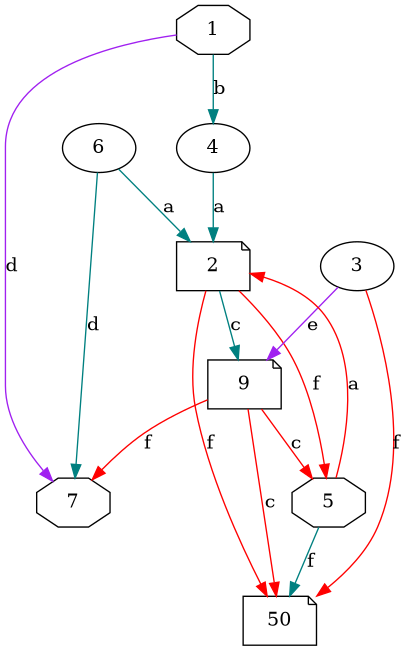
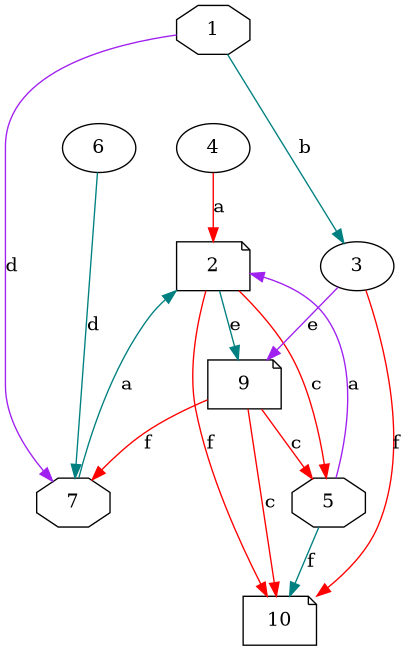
(213, 82) -> (282, 143)
(149, 200) -> (111, 383)
(213, 200) -> (213, 200)
(236, 325) -> (236, 325)
(344, 359) -> (344, 359)
(316, 384) -> (316, 384)
(280, 621) -> (280, 621)
